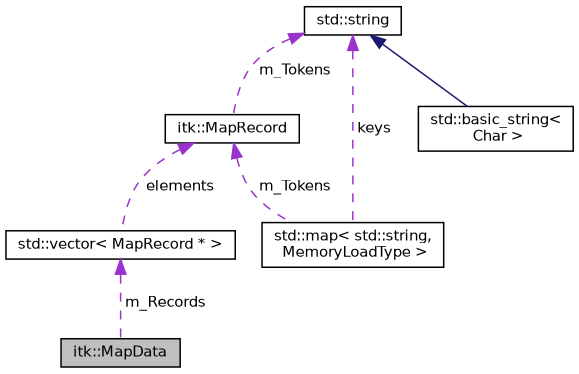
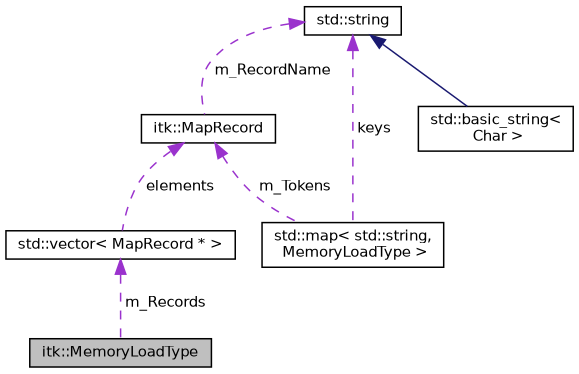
(293, 71) -> (271, 71)
(121, 353) -> (121, 353)
